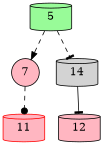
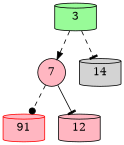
(51, 17) -> (76, 17)
(78, 98) -> (64, 98)
(24, 128) -> (24, 128)
